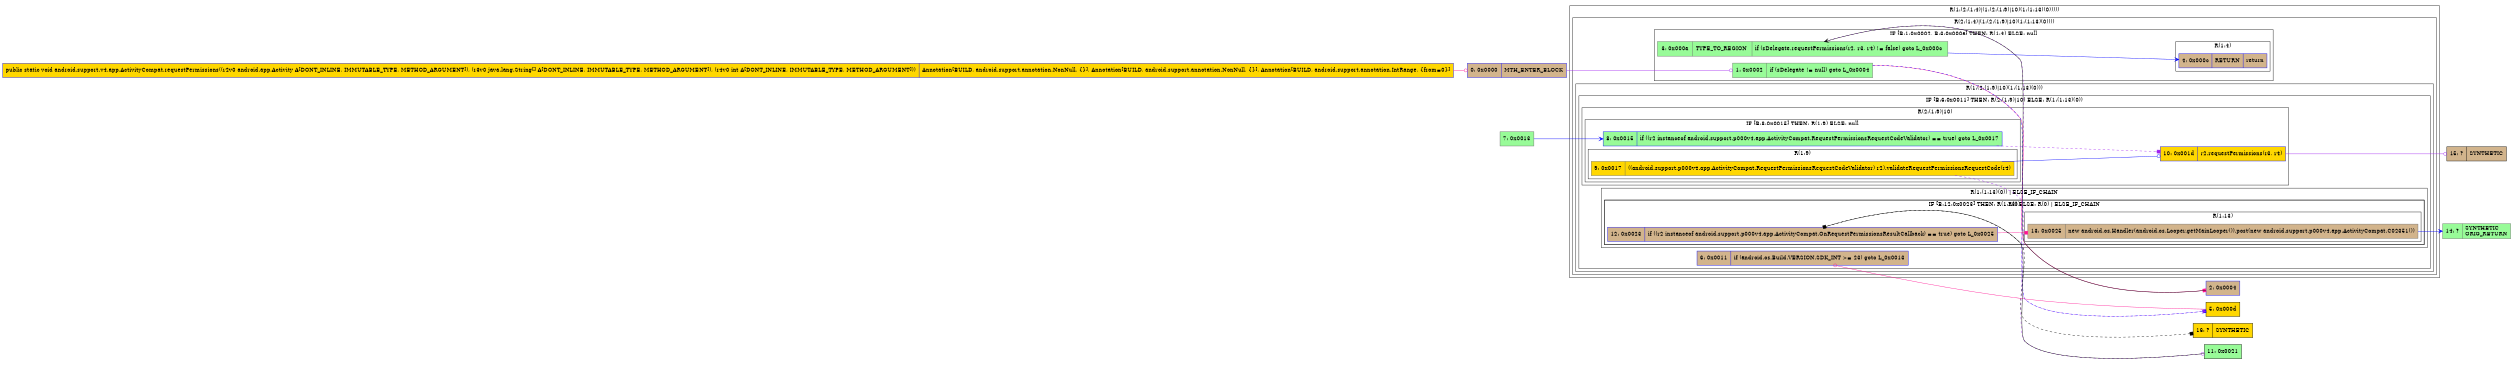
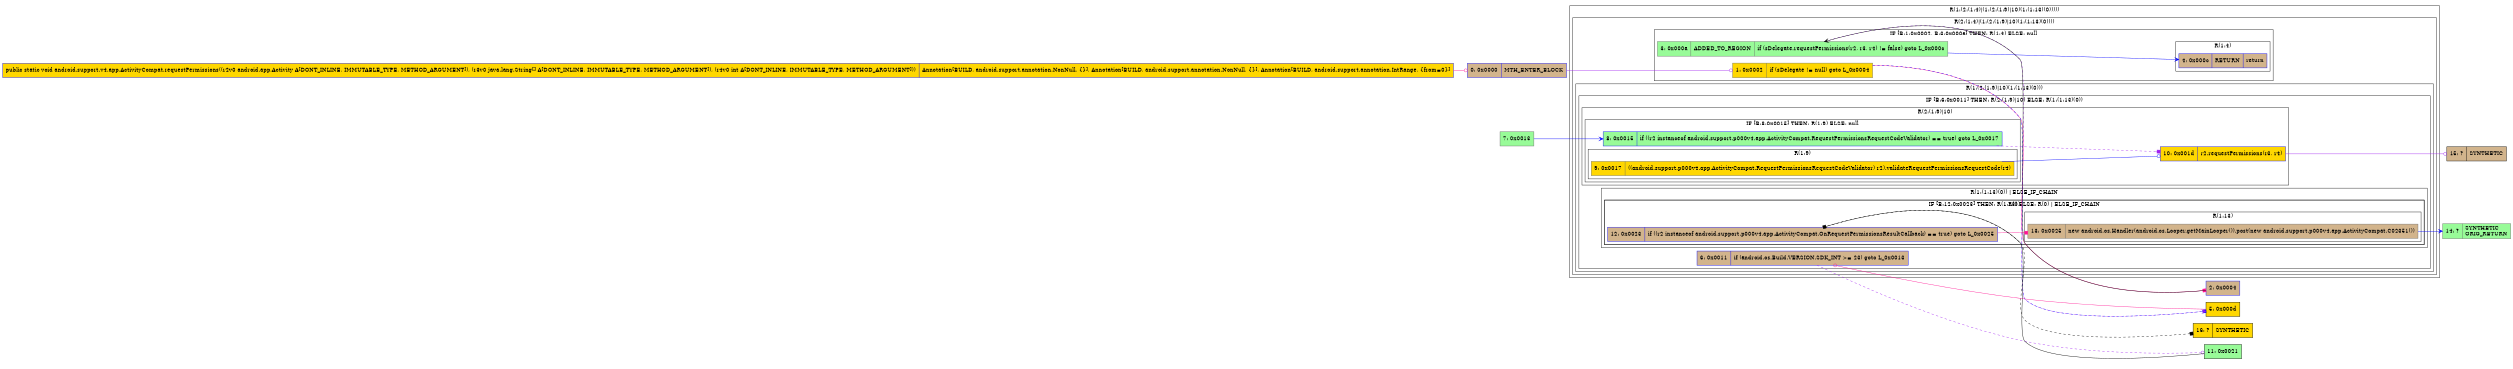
(1721, 49) -> (1723, 49)
(1803, 70) -> (1803, 70)
(2021, 325) -> (2003, 336)
